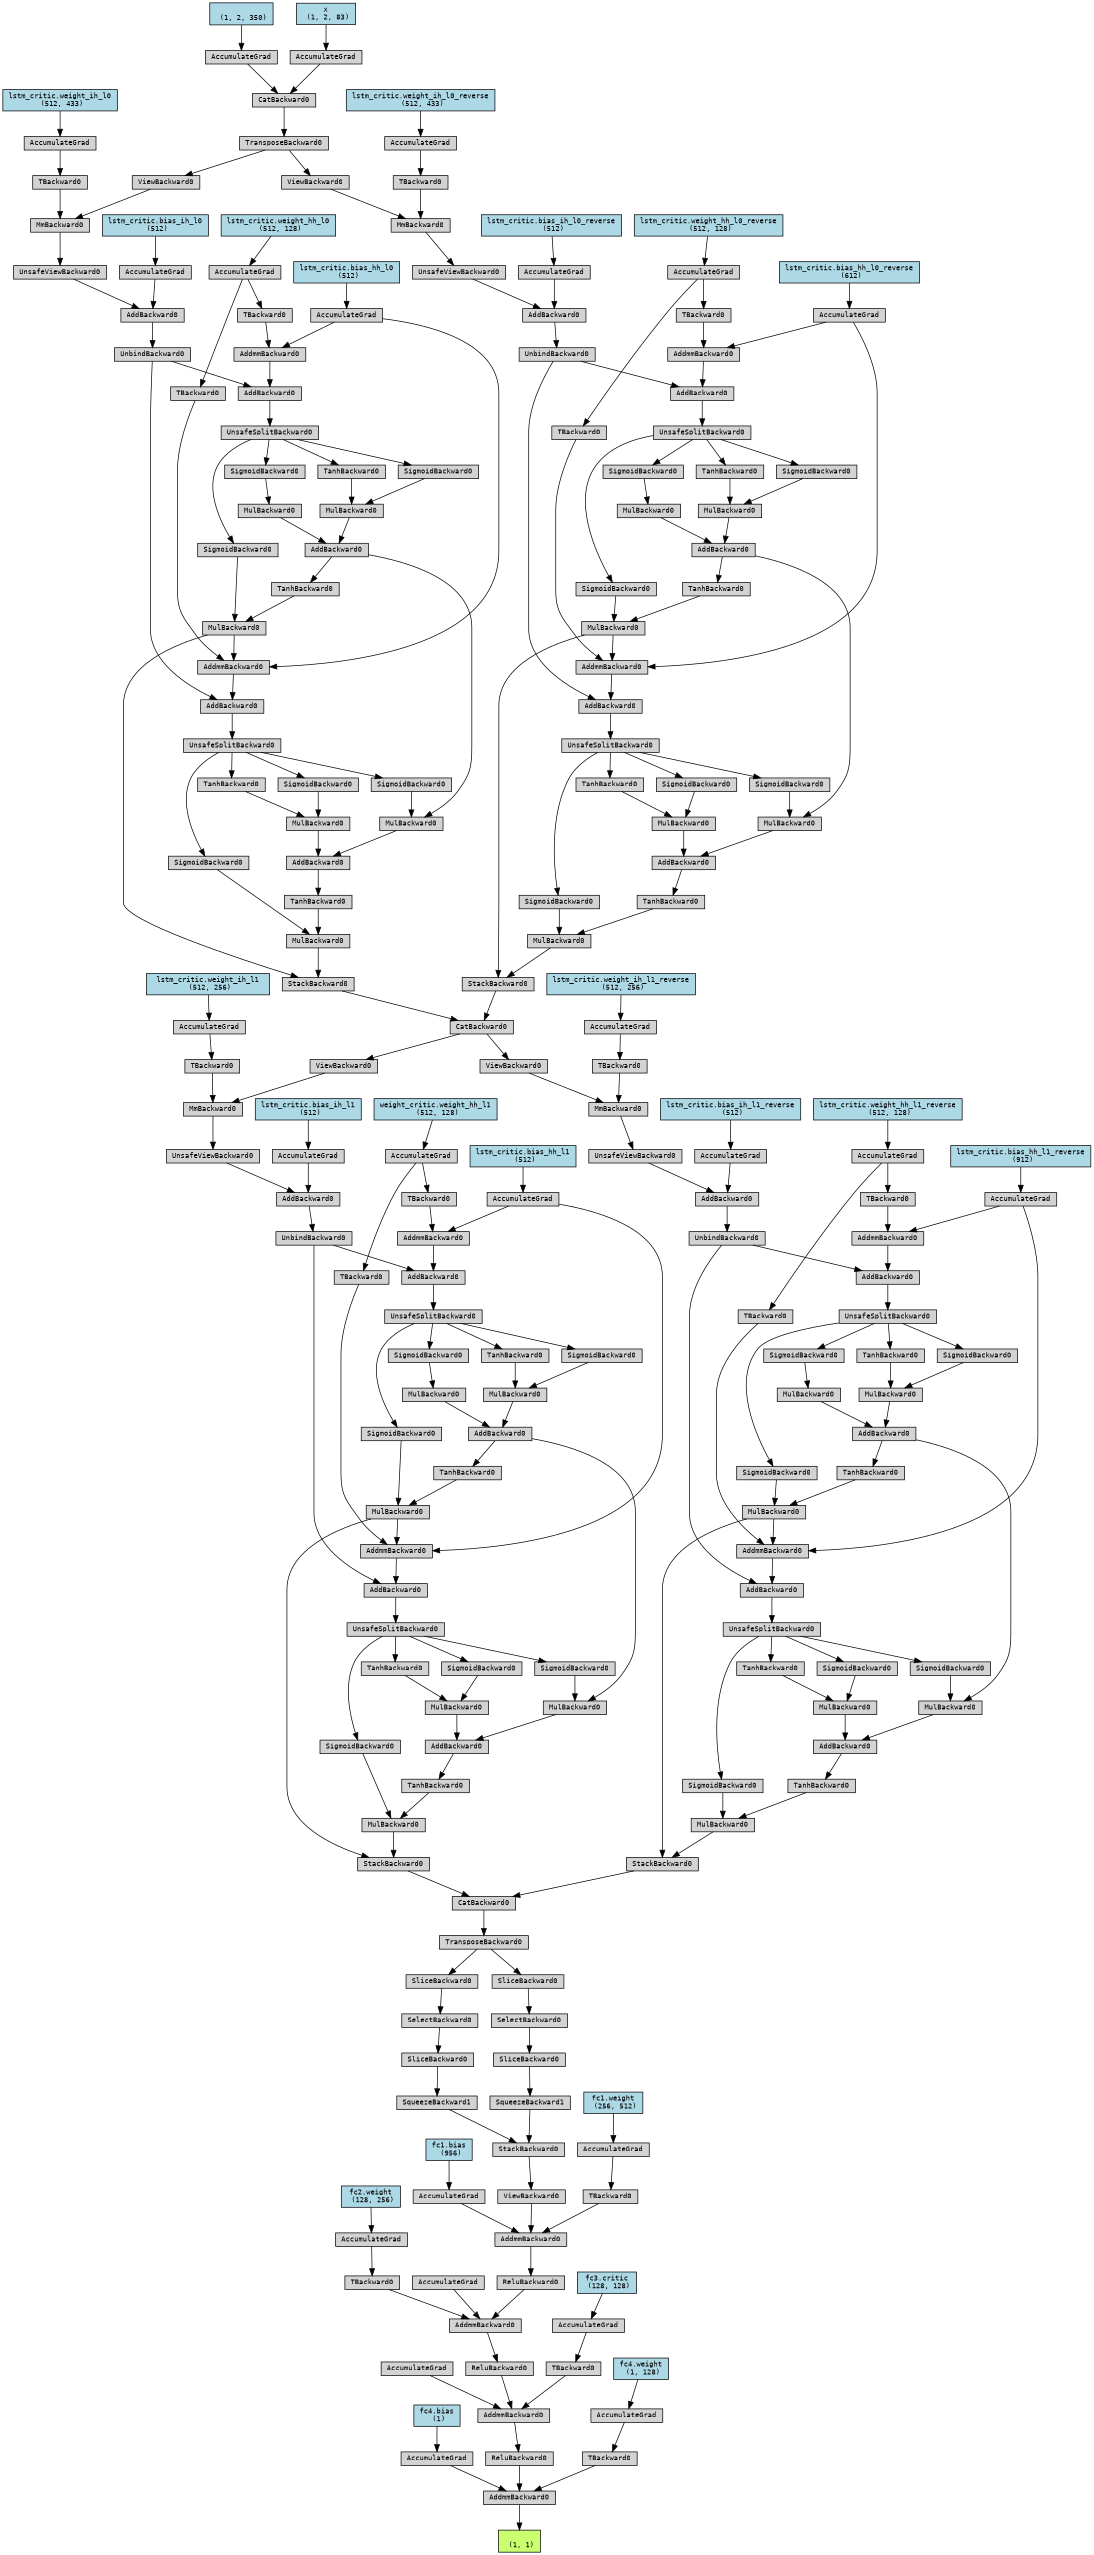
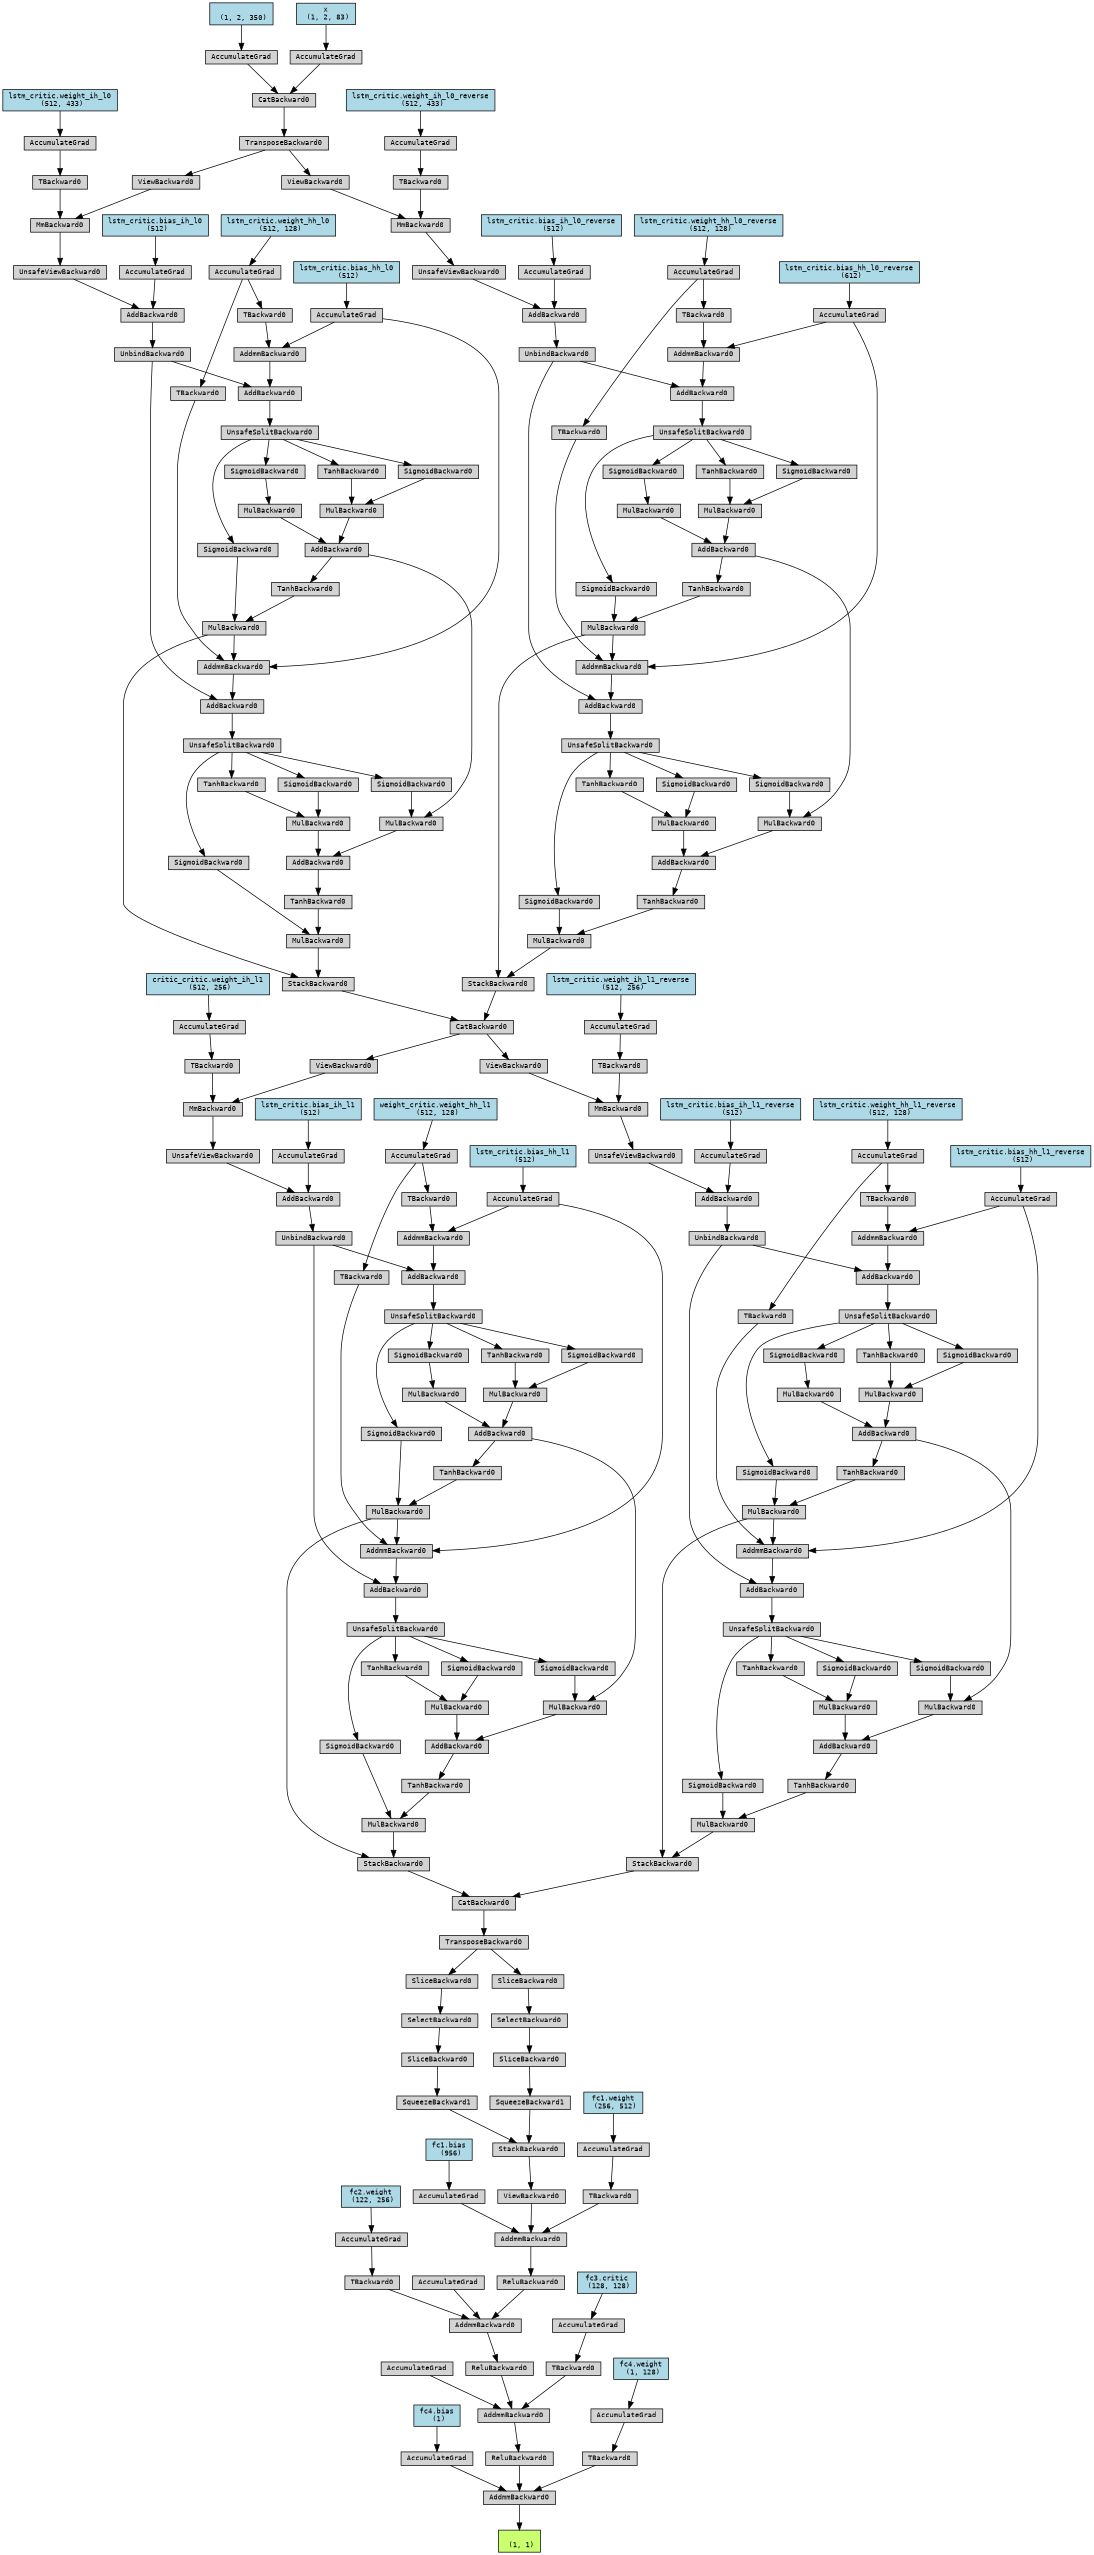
(208, 984) -> (208, 984)
(1021, 1156) -> (1021, 1156)
(371, 2197) -> (371, 2197)
